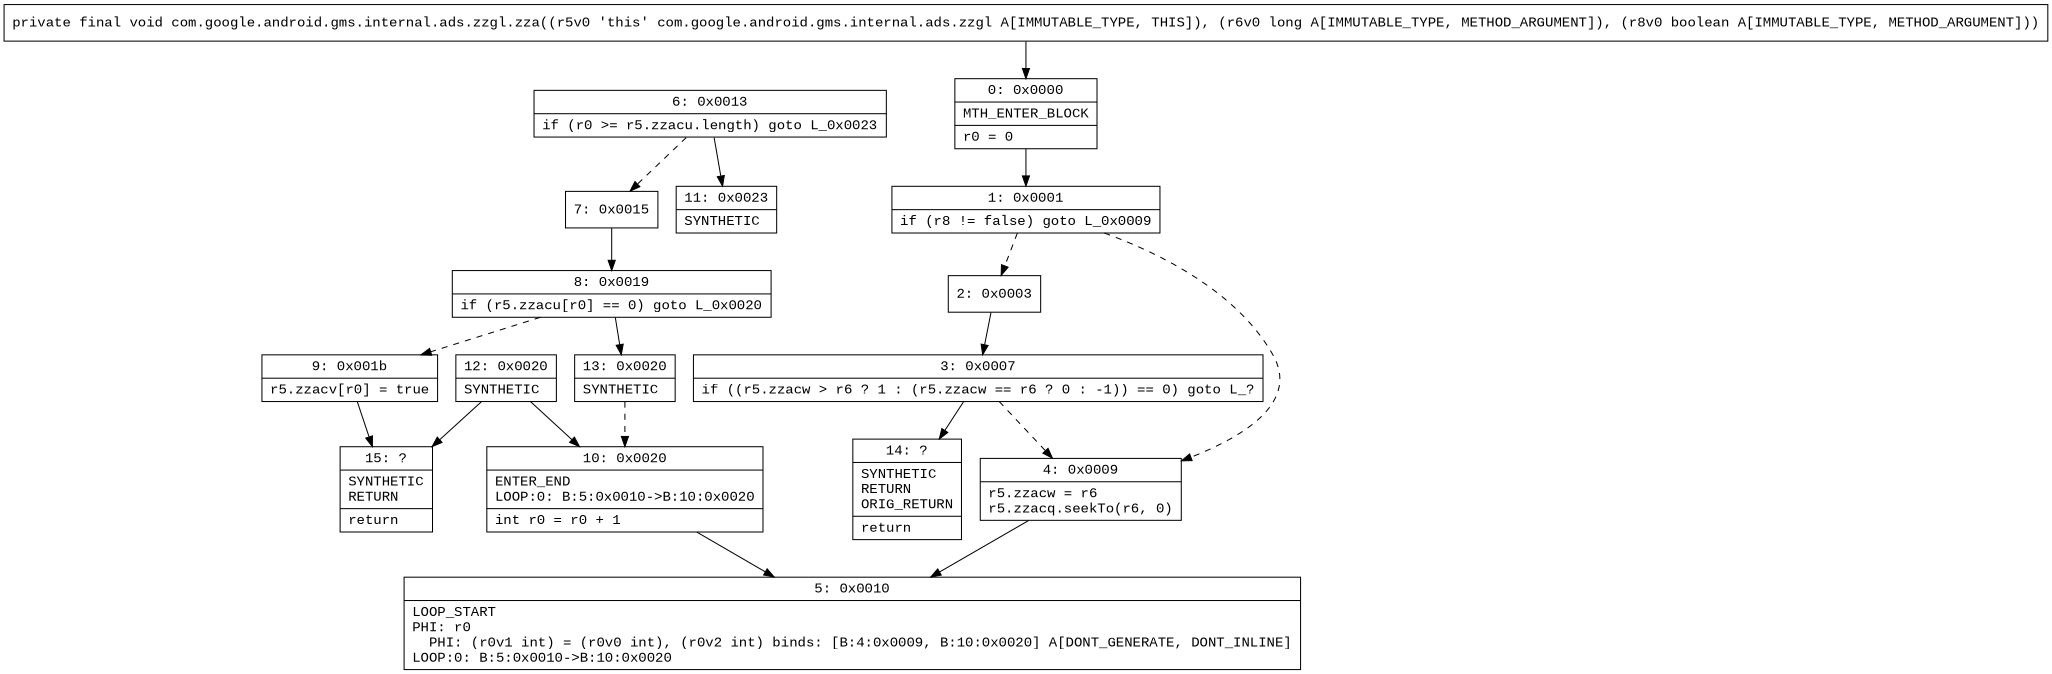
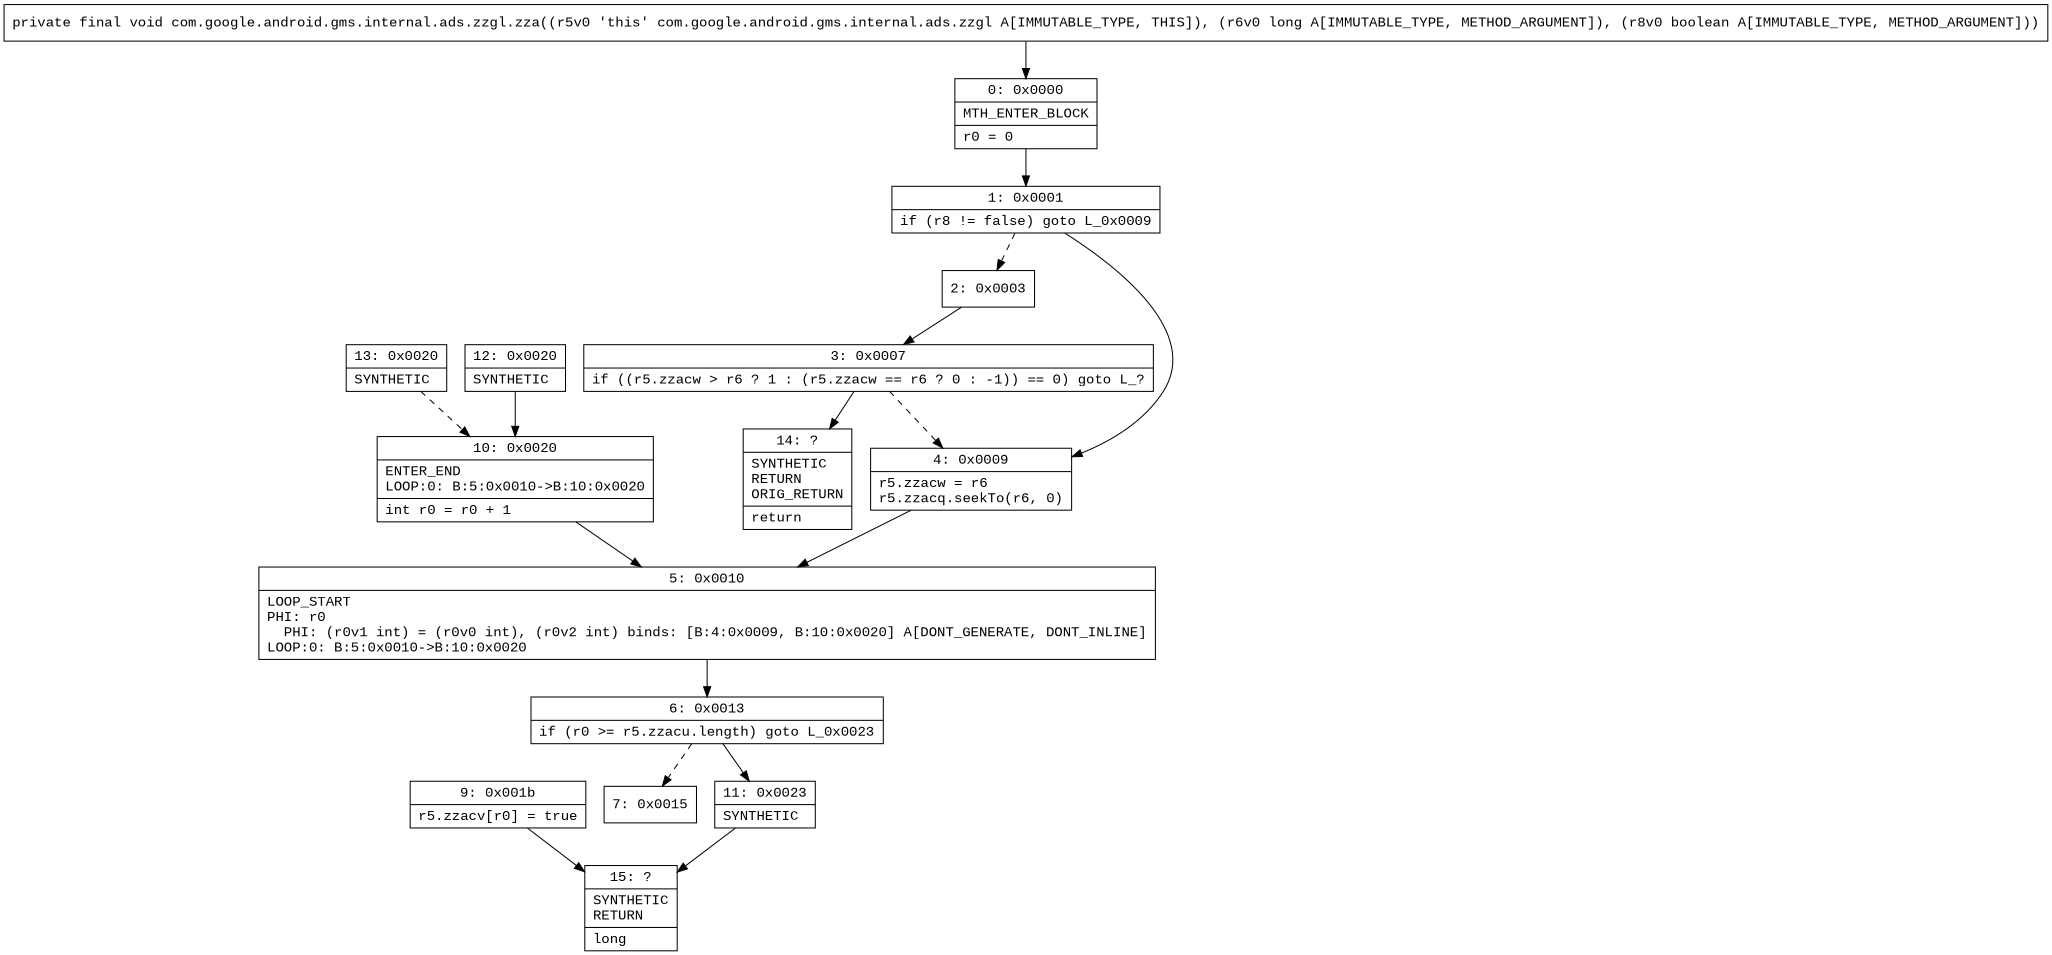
(612, 294) -> none
(1255, 329) -> (1170, 342)
(461, 421) -> (710, 847)
(374, 520) -> (610, 939)
none -> (707, 673)
